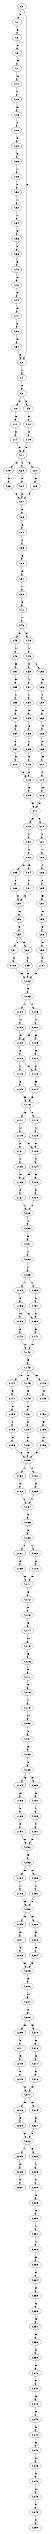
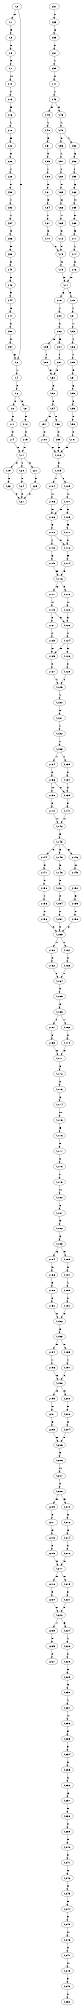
(22, 517) -> none
